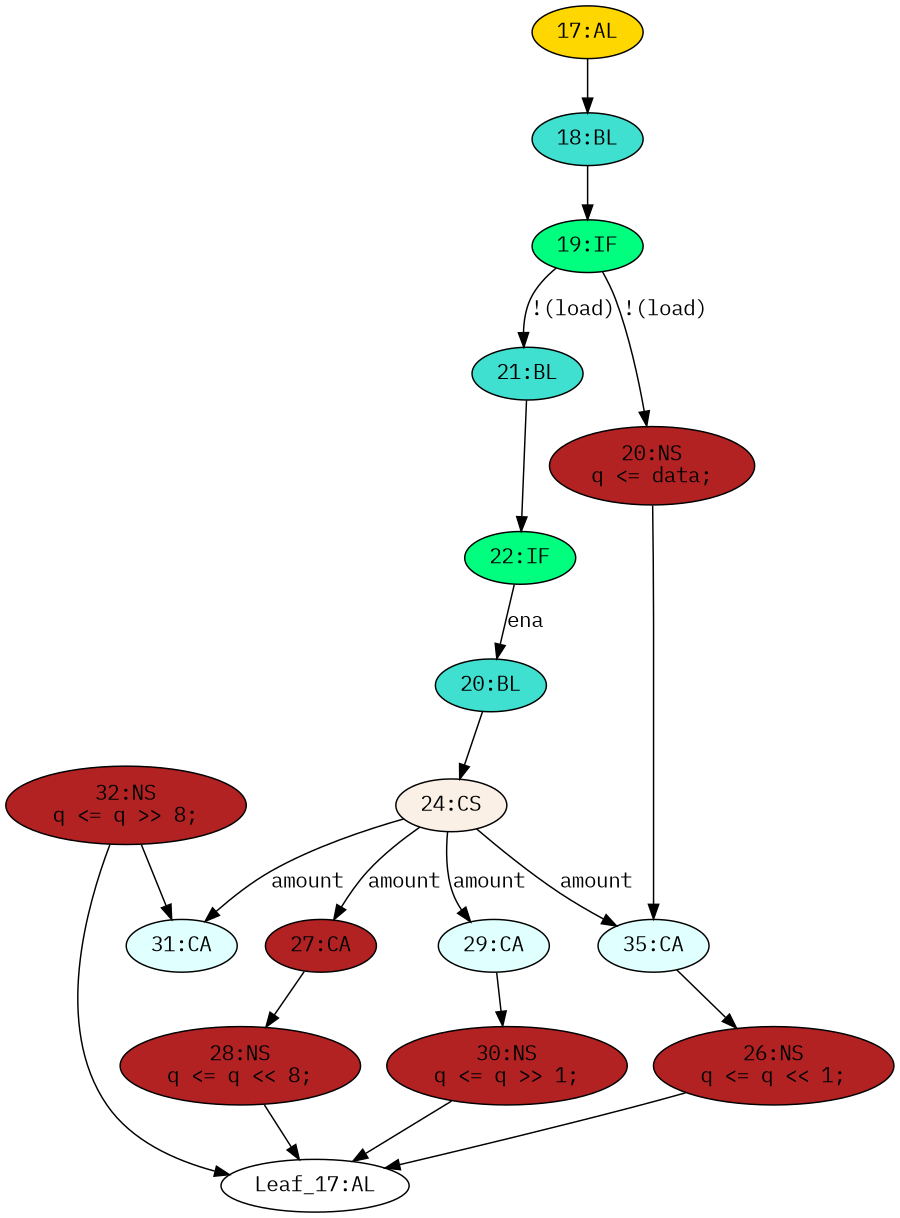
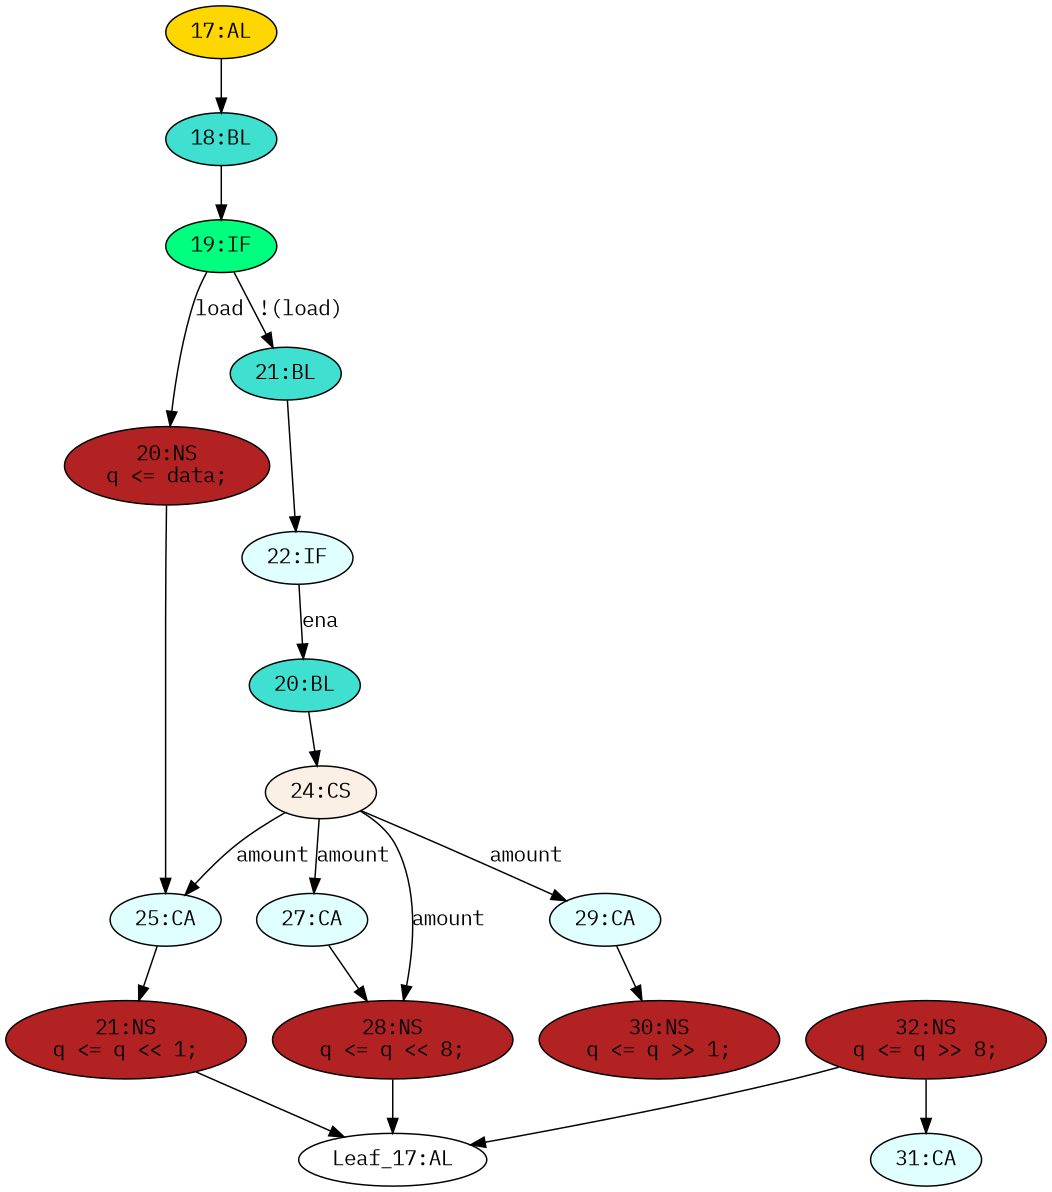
(665, 310) -> (220, 310)
(520, 558) -> (297, 558)
(305, 854) -> (410, 889)
(321, 946) -> (312, 920)
(654, 946) -> (166, 920)
(774, 1066) -> (126, 1040)
(409, 1127) -> none
